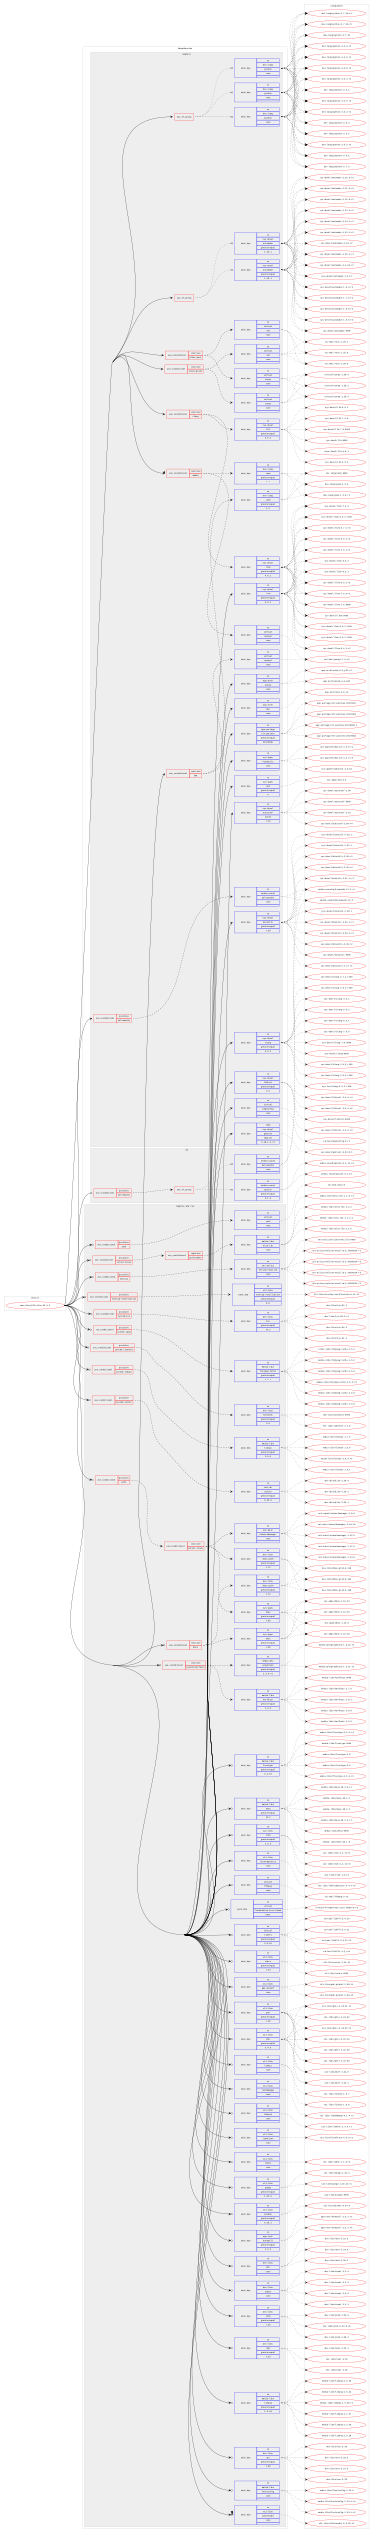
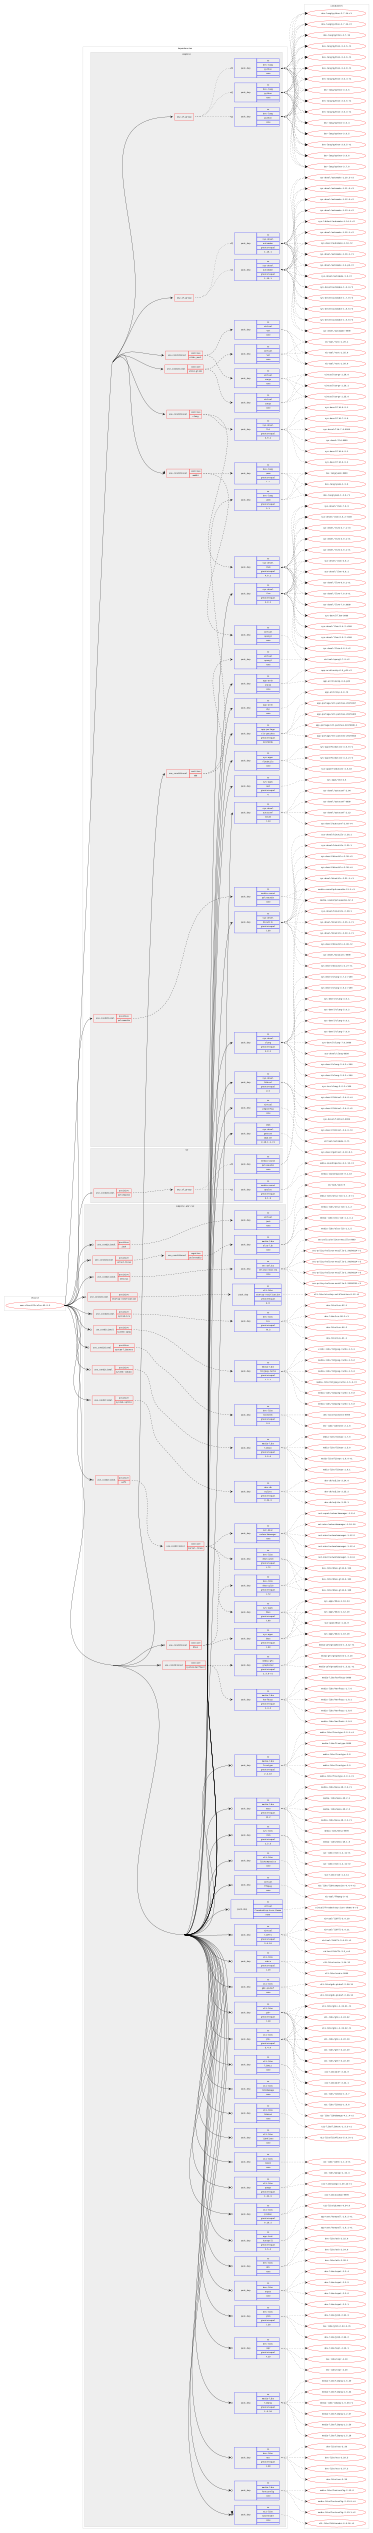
(337, 221) -> (337, 221)
(337, 451) -> (337, 451)
(337, 1141) -> (337, 1141)
none -> (337, 1656)
